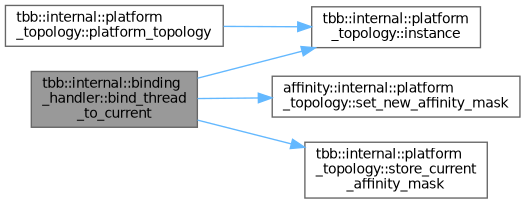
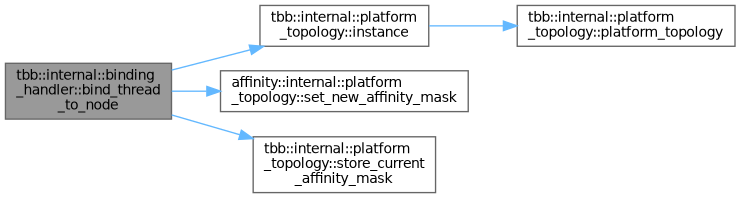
(261, 27) -> (466, 26)
(114, 99) -> (88, 91)
